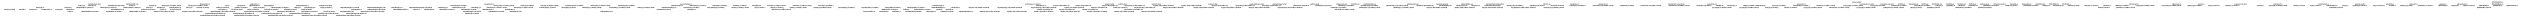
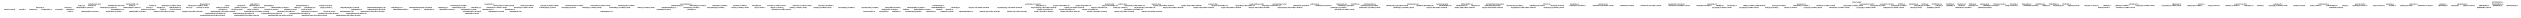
none -> (2249, 6)
